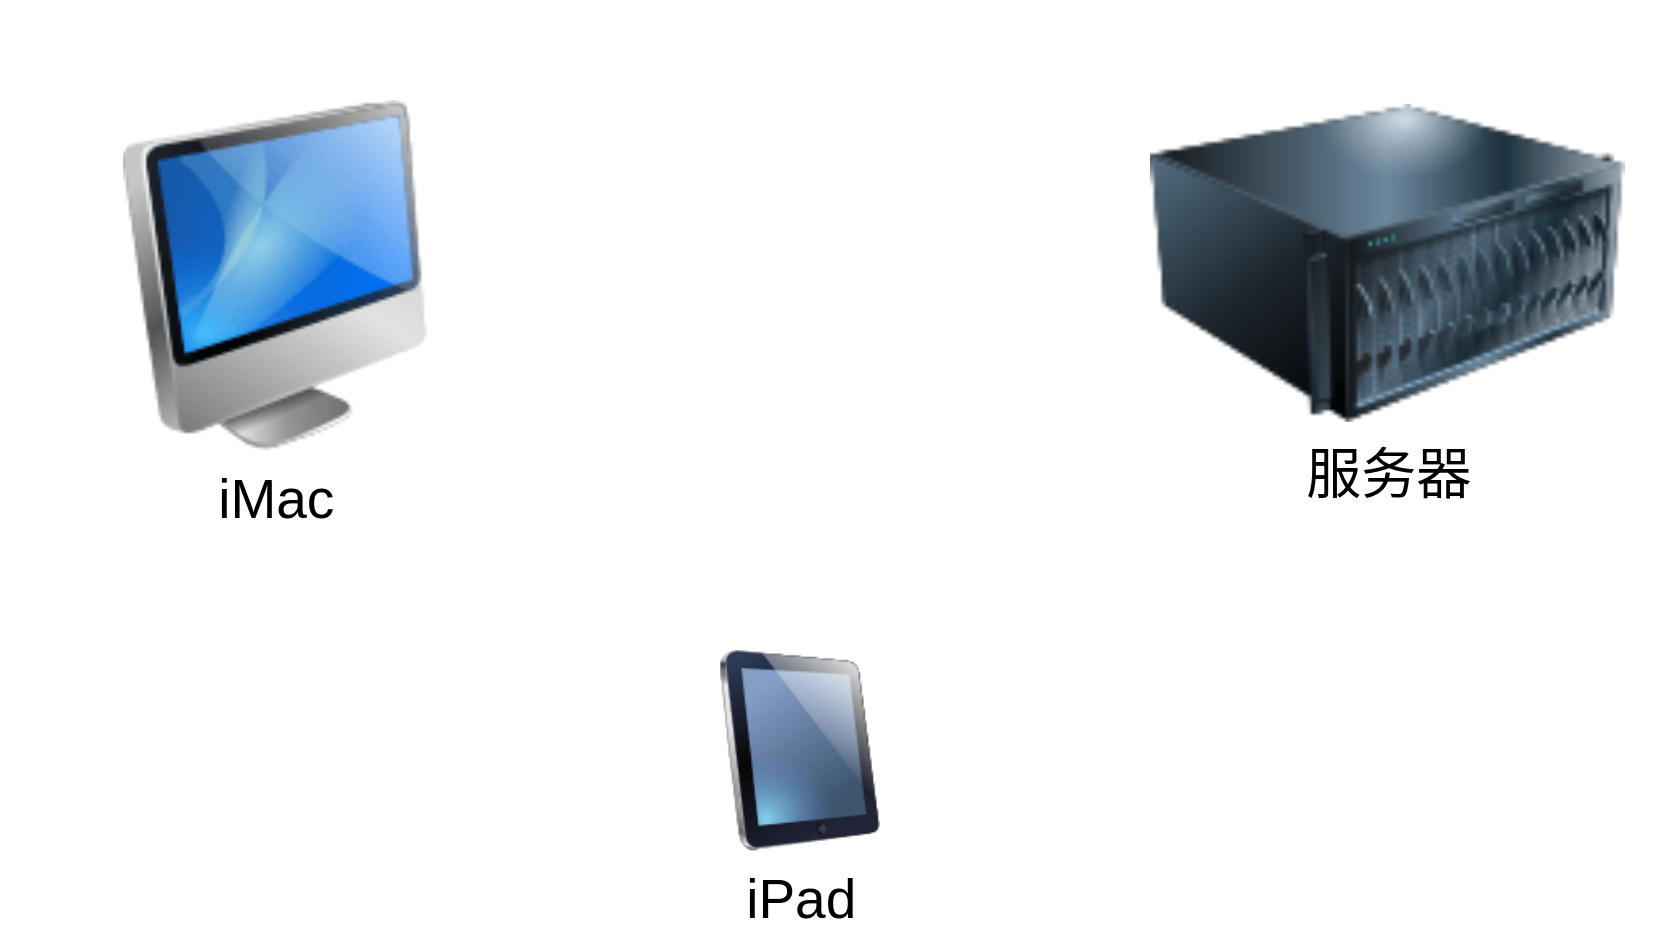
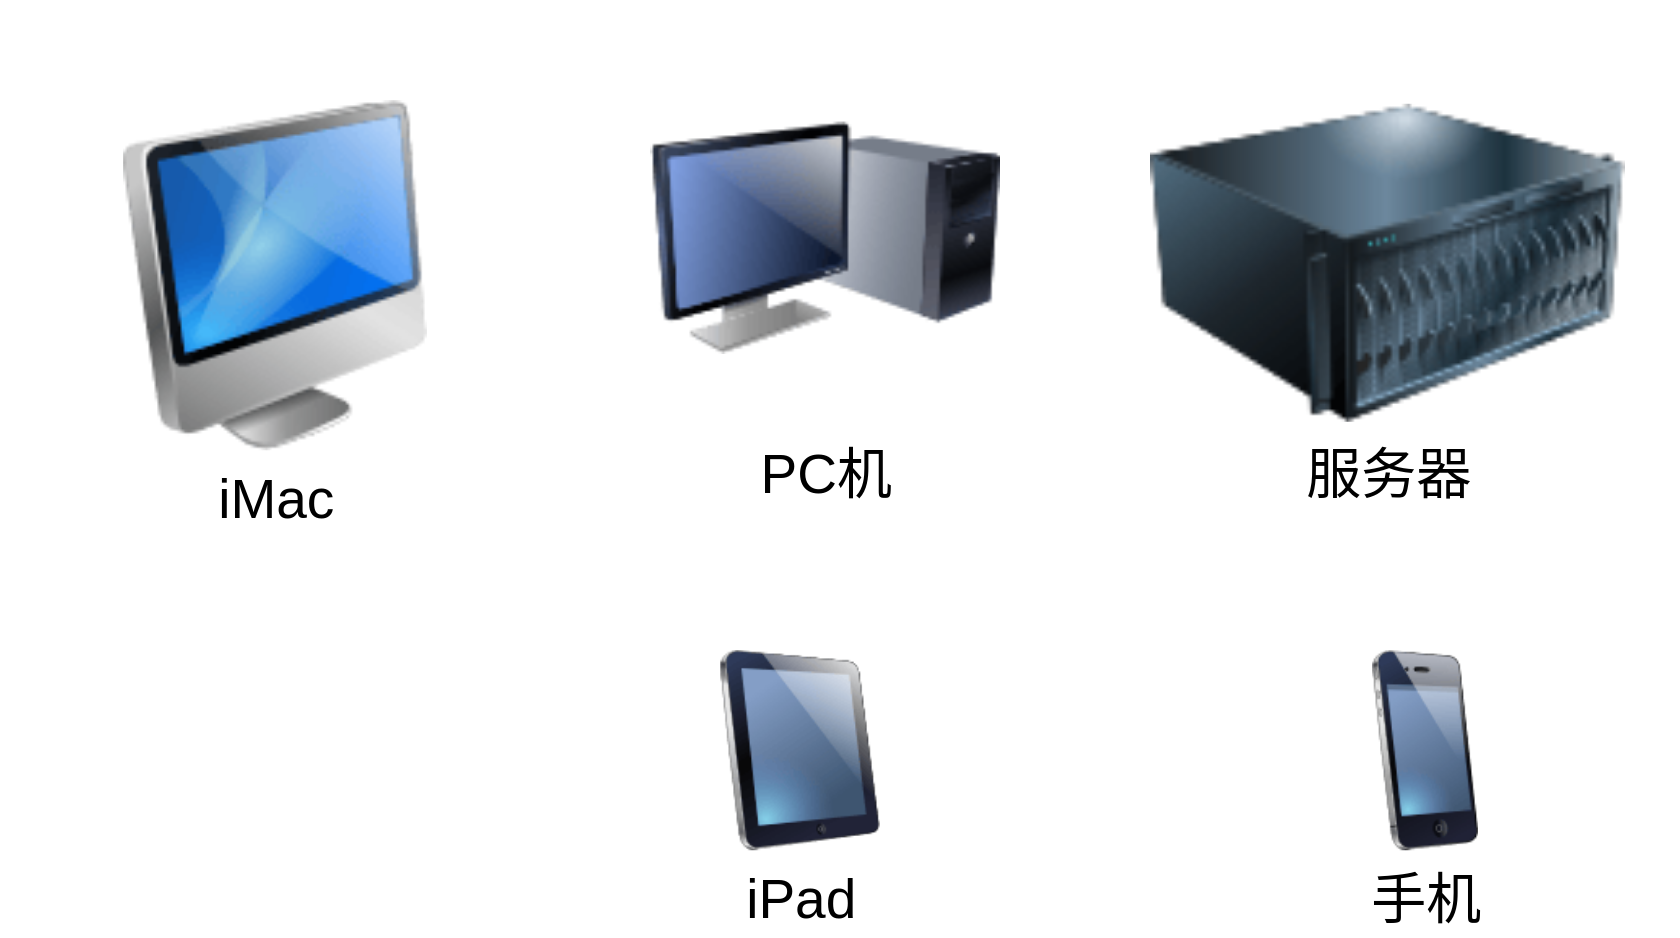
none -> (826, 239)
none -> (1426, 751)
